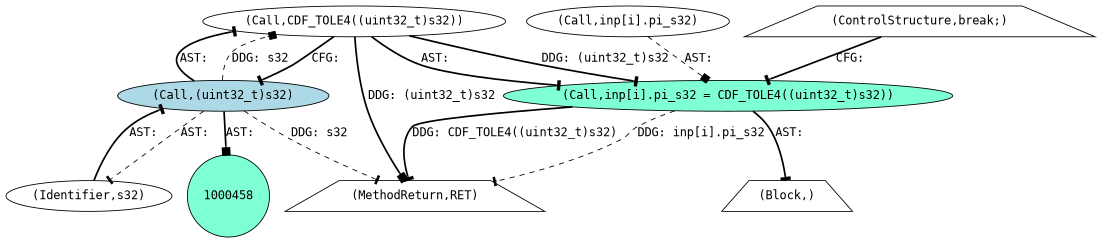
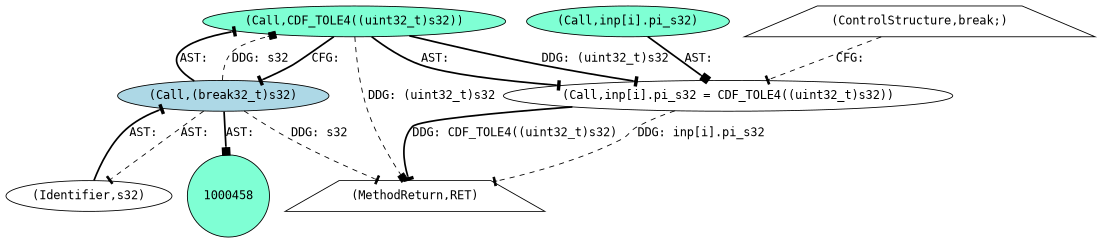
(354, 21) -> (354, 21)
(628, 21) -> (628, 21)
(674, 56) -> (674, 56)
(826, 58) -> (826, 58)
(223, 96) -> (223, 96)
(728, 96) -> (728, 96)
(367, 108) -> (367, 108)
(787, 196) -> none
